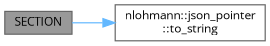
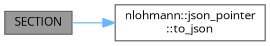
(190, 23) -> (190, 23)
